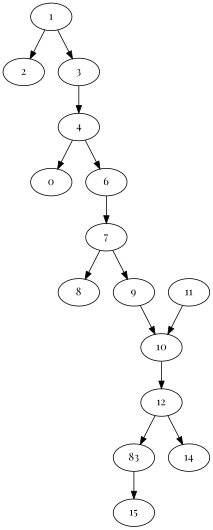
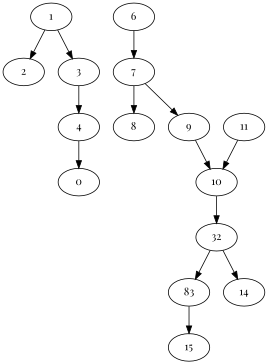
(91, 151) -> none
(161, 403) -> (217, 237)
